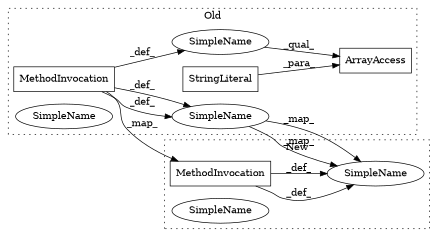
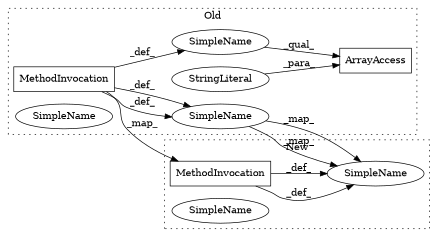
(220, 79) -> (220, 79)
